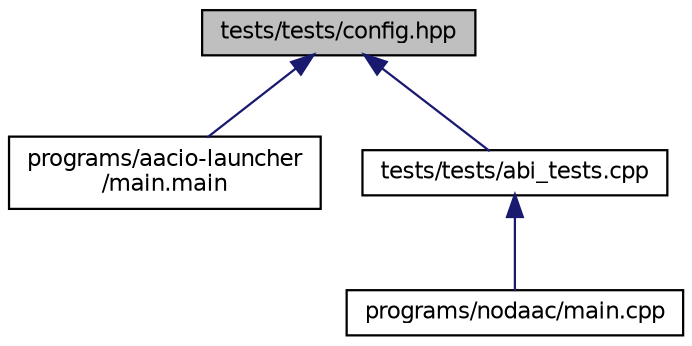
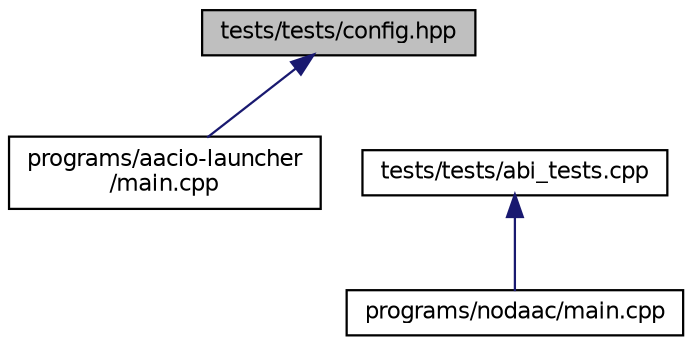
(436, 110) -> none
(165, 173) -> (165, 173)
